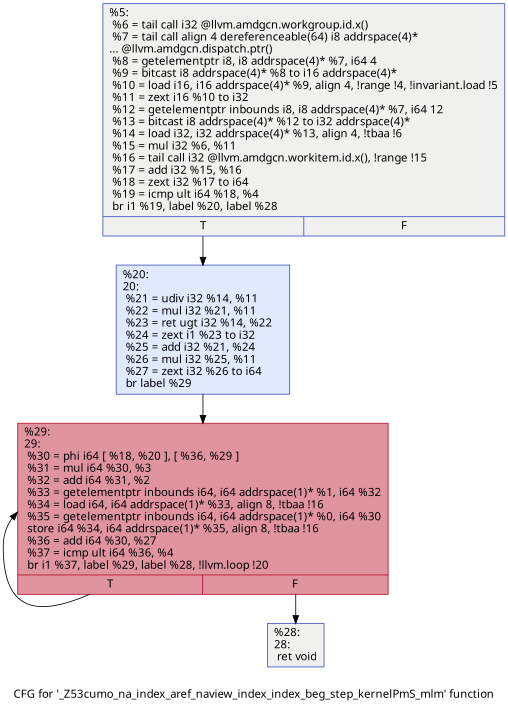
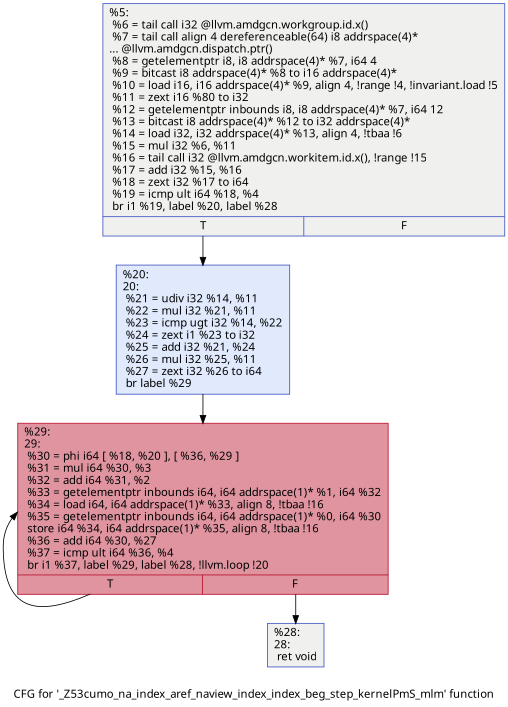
(179, 98) -> (179, 98)
(198, 323) -> (203, 323)
